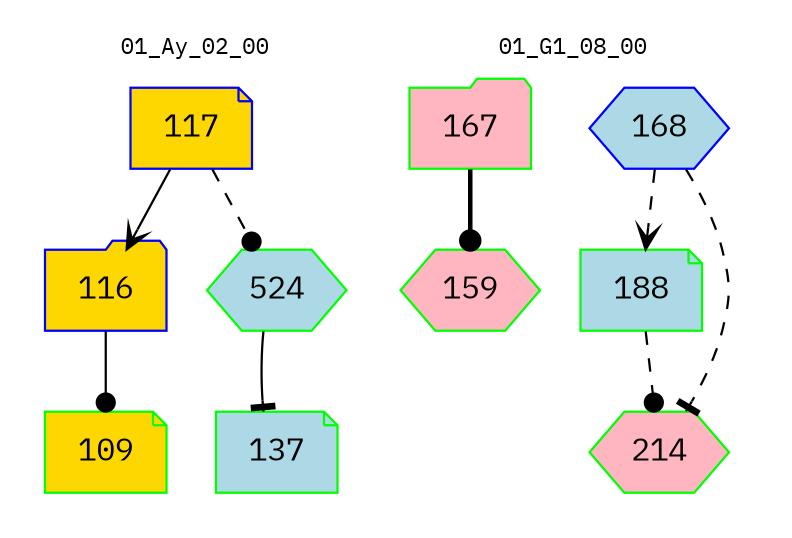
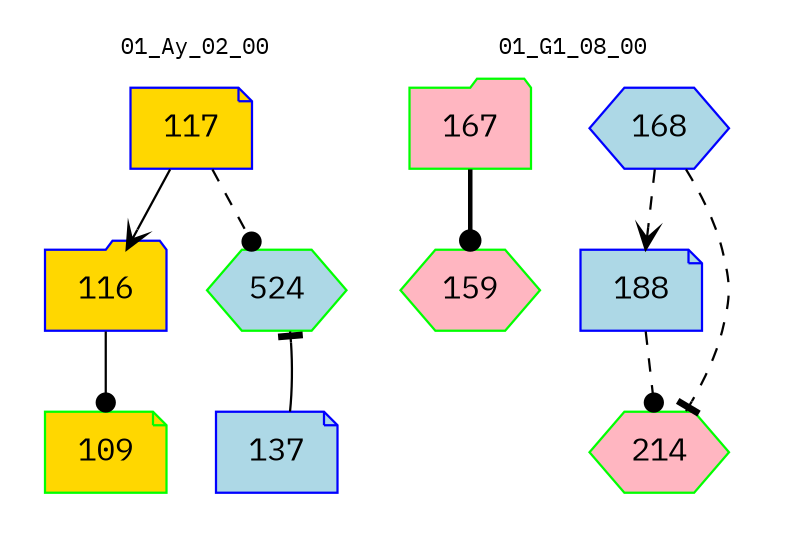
(641, 290) -> (641, 290)
(262, 366) -> (292, 377)
(277, 452) -> (277, 452)
